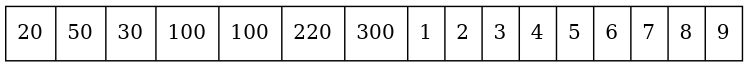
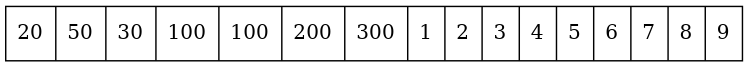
(313, 33) -> (313, 33)
